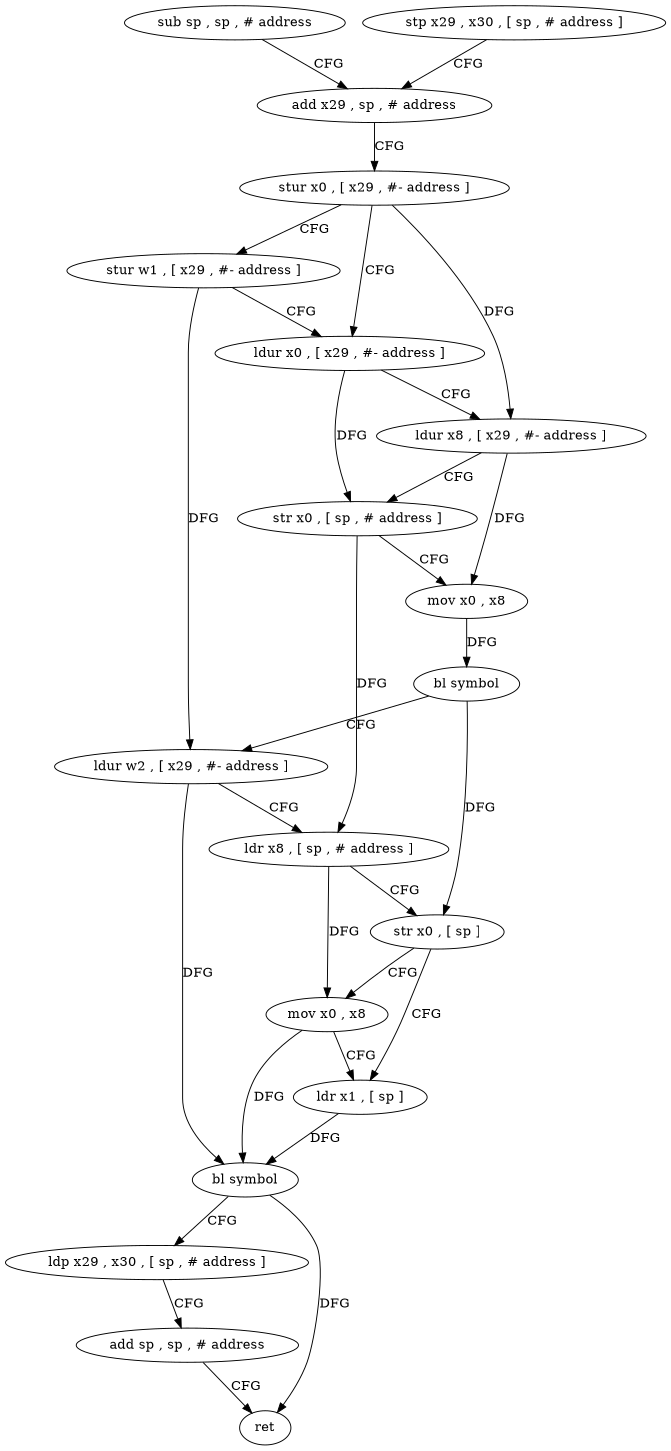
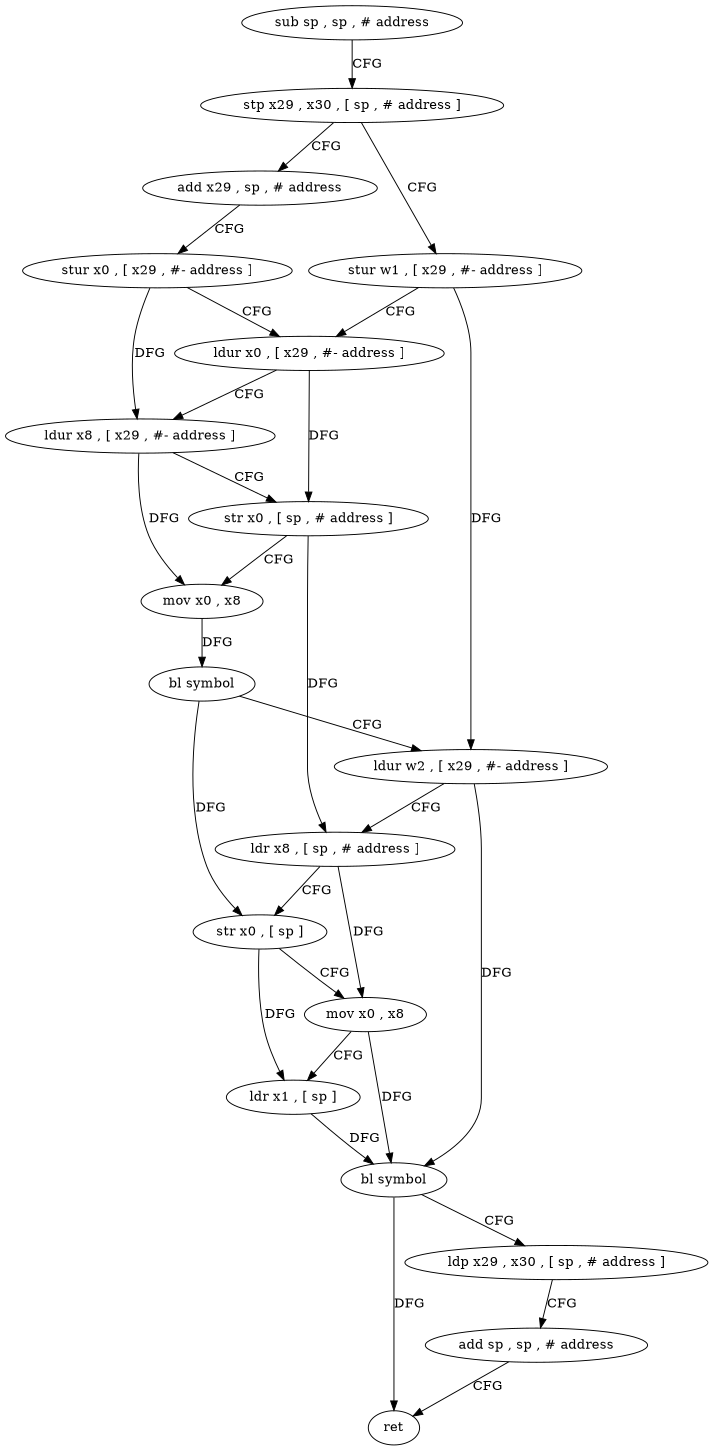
(301, 62) -> (352, 59)
(293, 227) -> (396, 184)
(427, 1015) -> (280, 1015)
